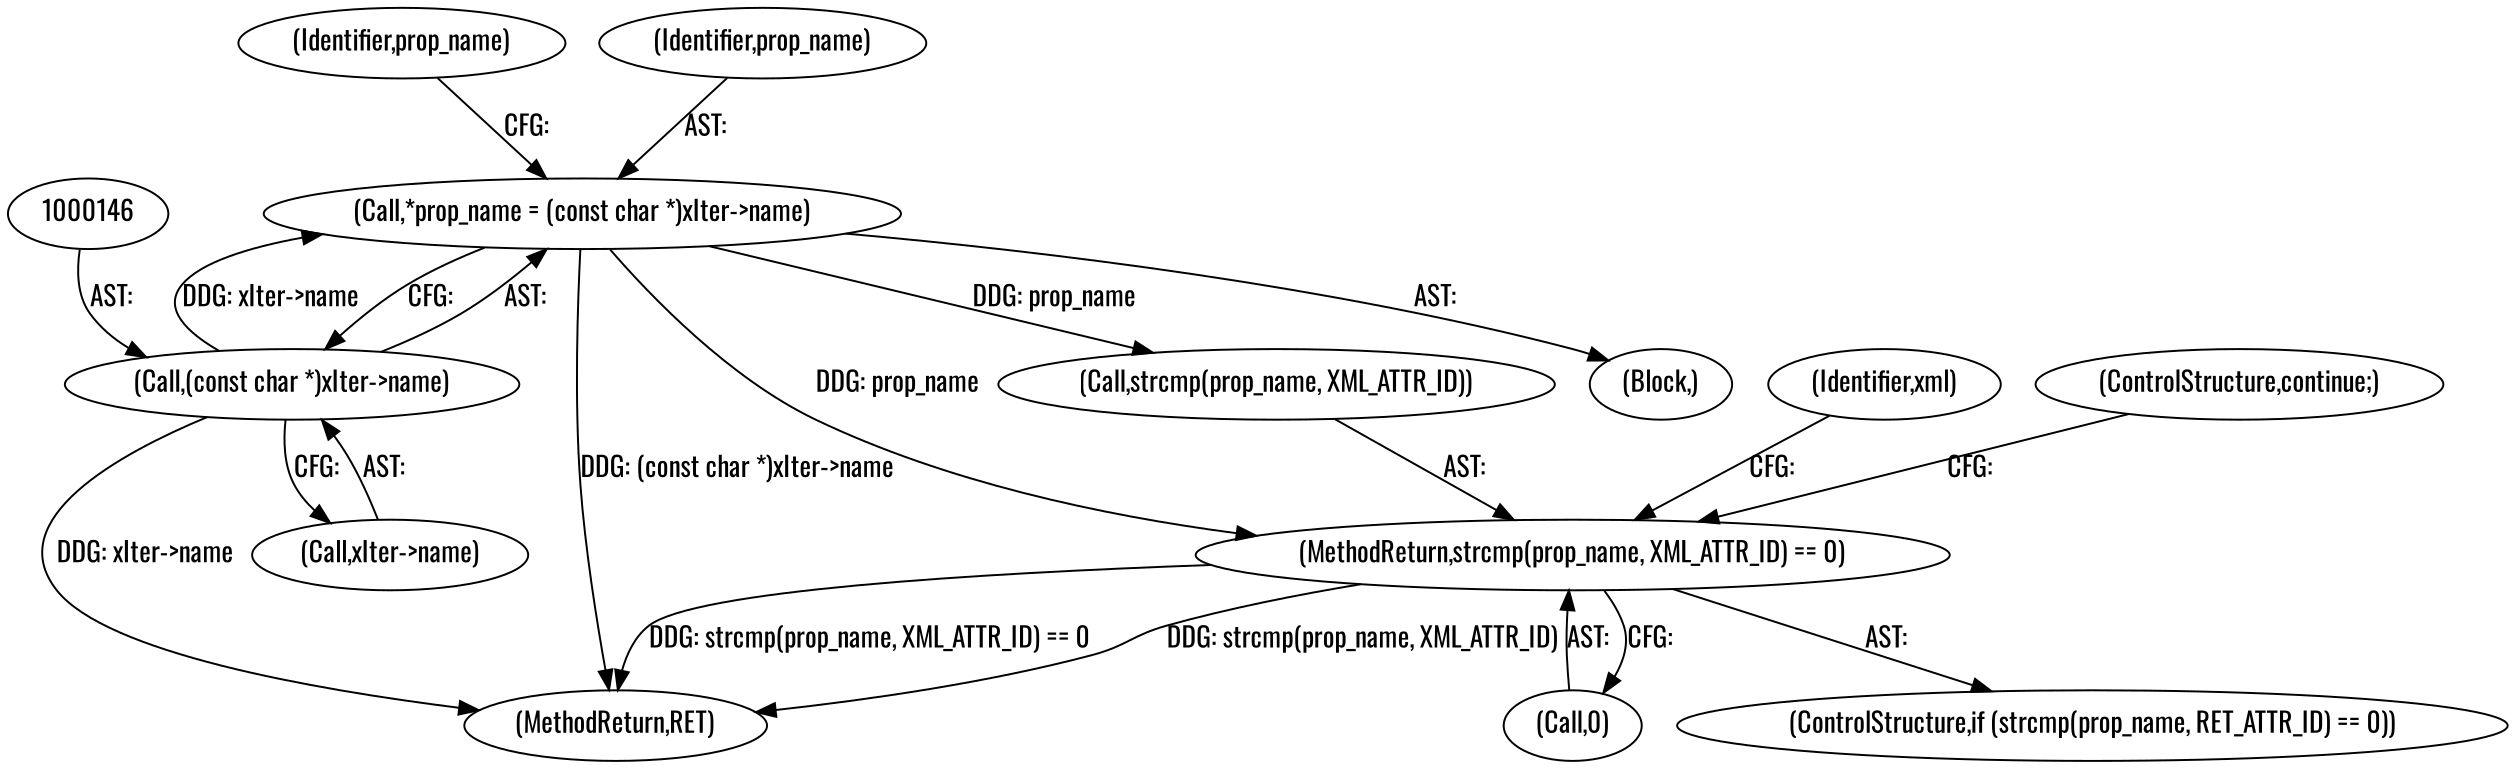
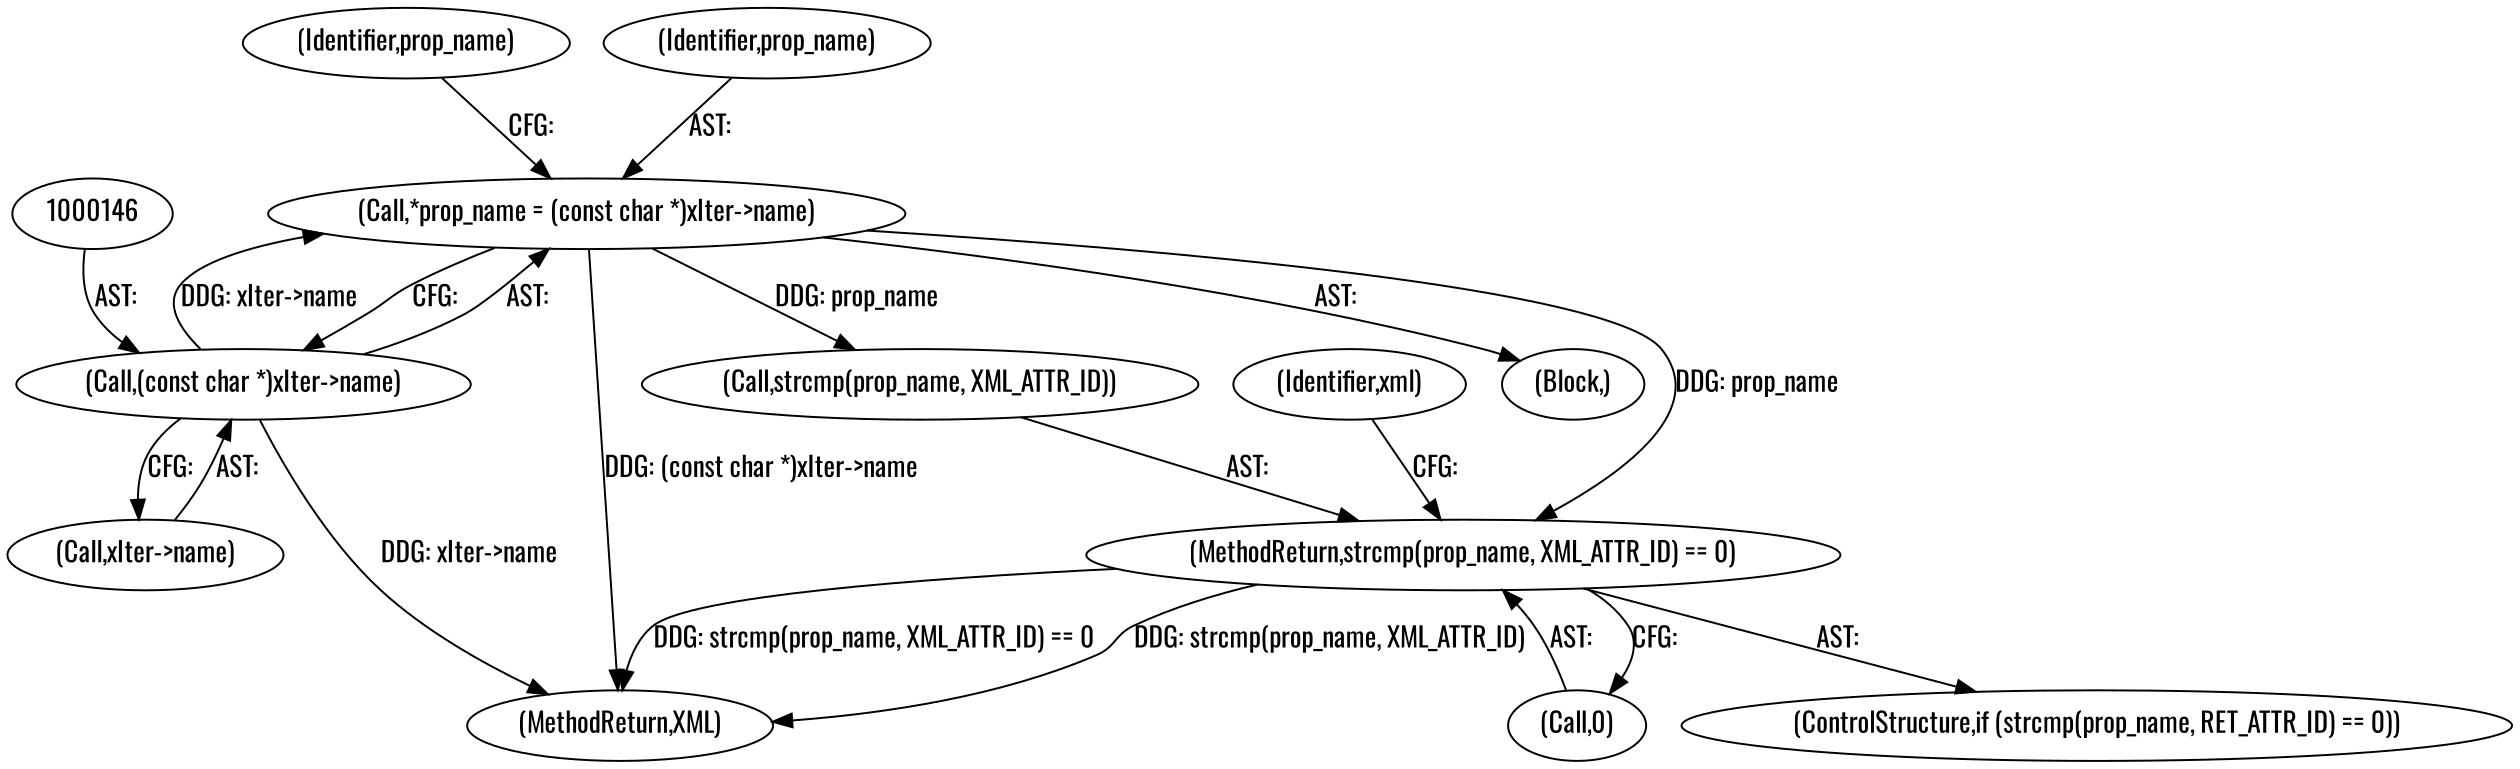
(2239, 384) -> none
(616, 726) -> (620, 726)
